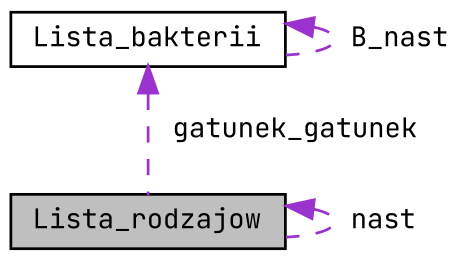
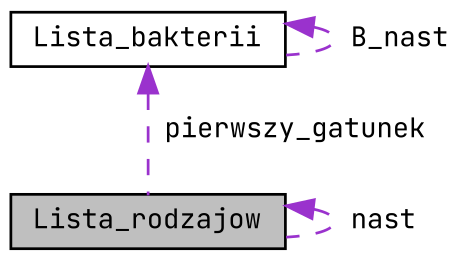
(288, 130) -> (288, 130)
